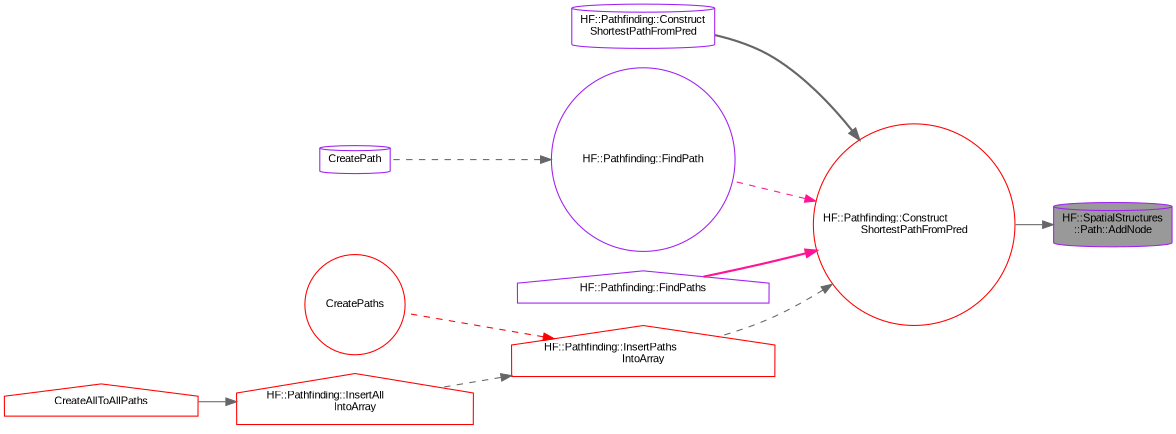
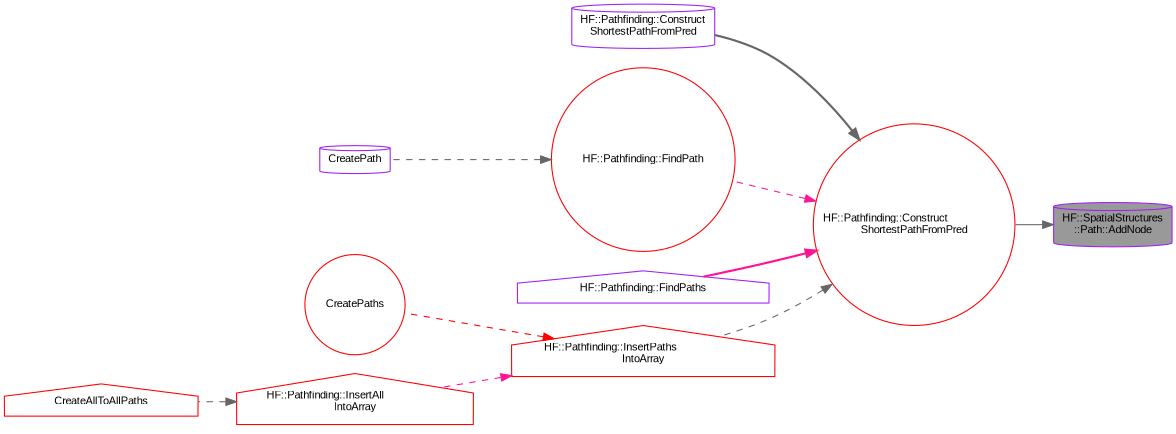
(643, 160) -> (643, 160)
(471, 383) -> (471, 383)
(212, 402) -> (212, 402)
